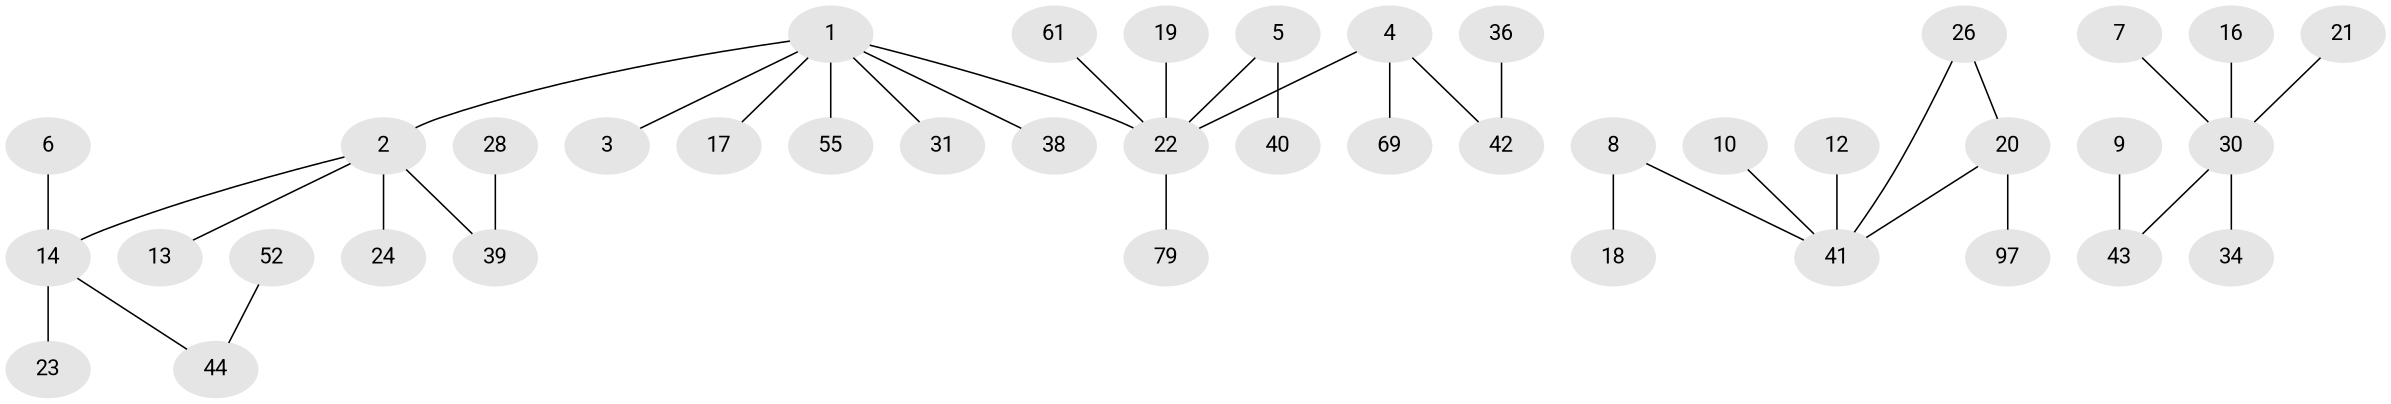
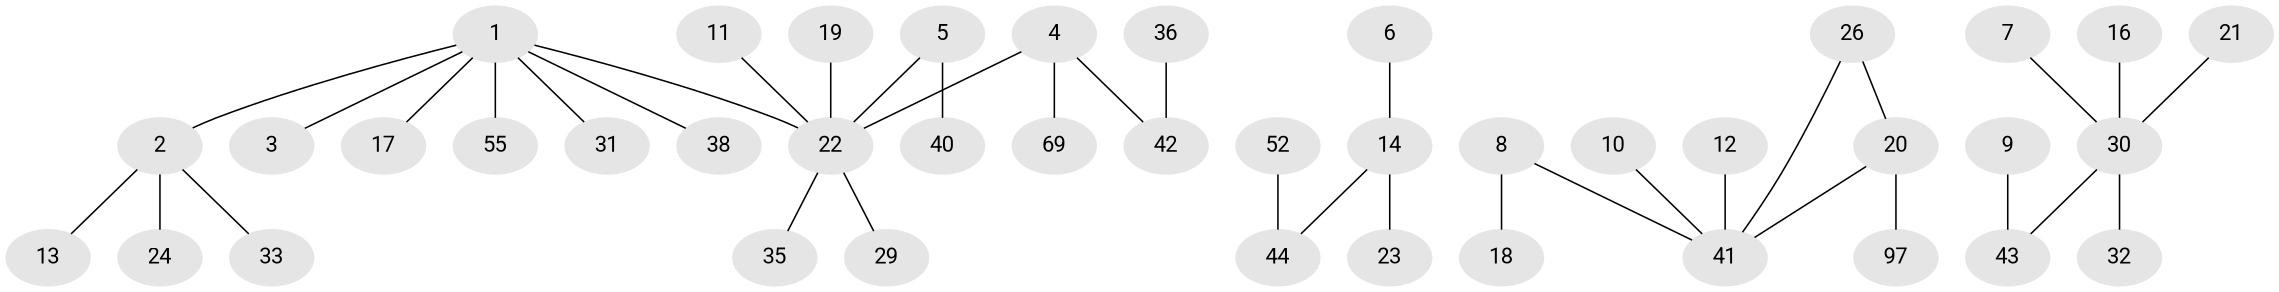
(1054, 34) -> (719, 34)
(495, 146) -> none
(211, 194) -> none
(495, 258) -> (272, 258)
none -> (775, 258)
(1166, 258) -> (887, 258)
(2231, 258) -> (2120, 258)
